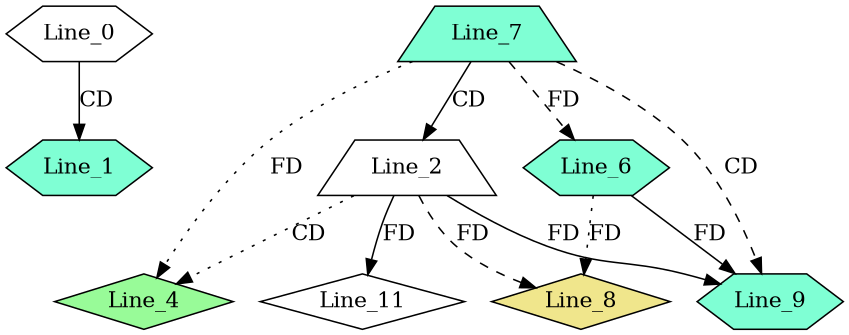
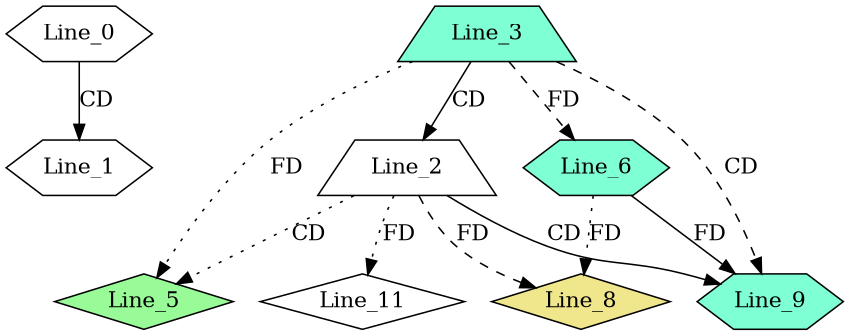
(487, 34) -> (487, 34)
(79, 168) -> (79, 168)
(381, 227) -> (381, 227)
(564, 235) -> (564, 235)
(144, 302) -> (144, 302)
